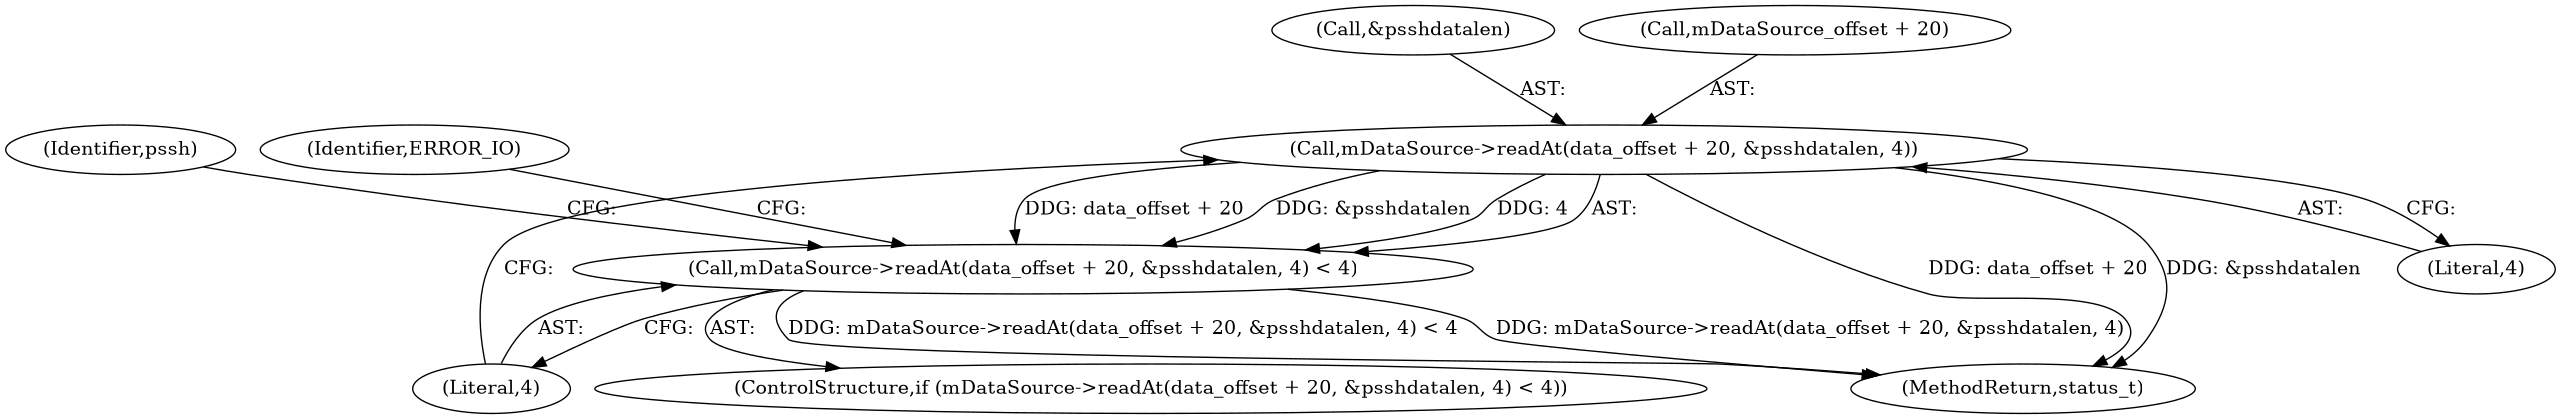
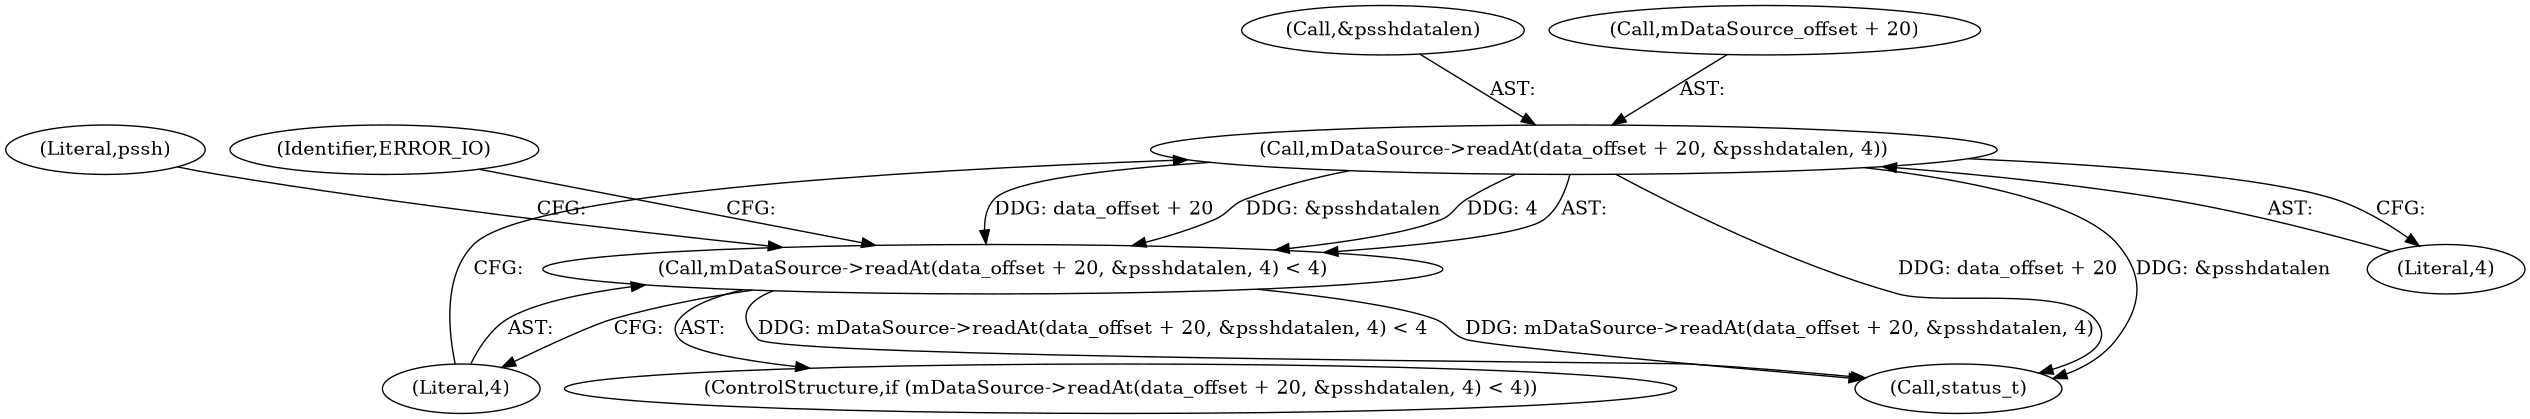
(121, 150) -> (105, 150)
(2023, 389) -> (1958, 389)
